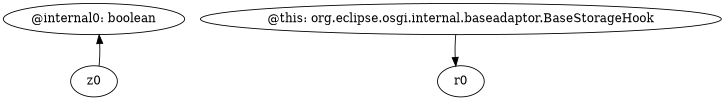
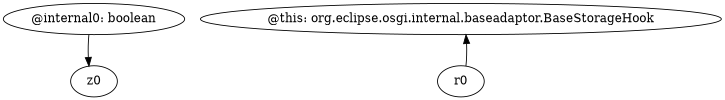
(455, 46) -> (467, 55)
(100, 55) -> (88, 46)
